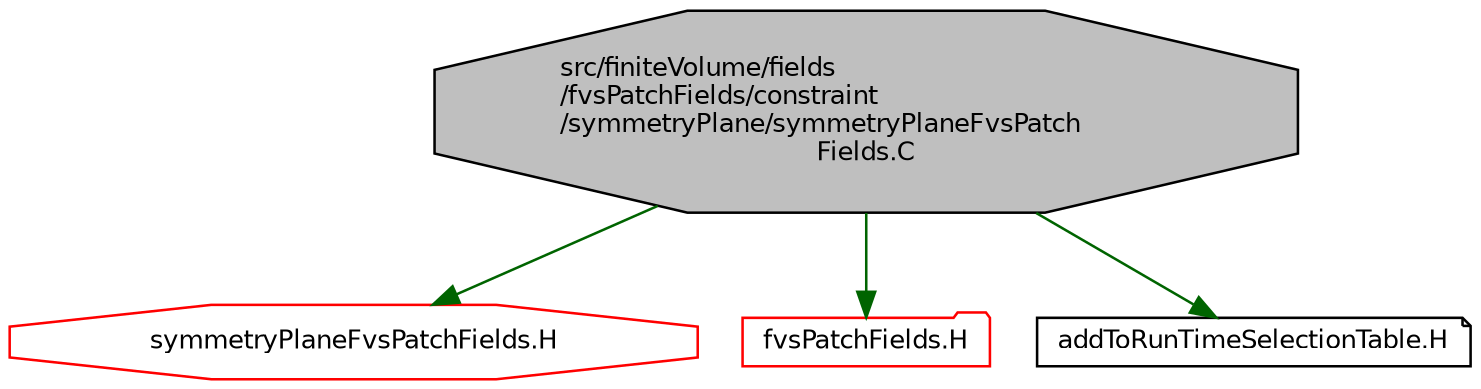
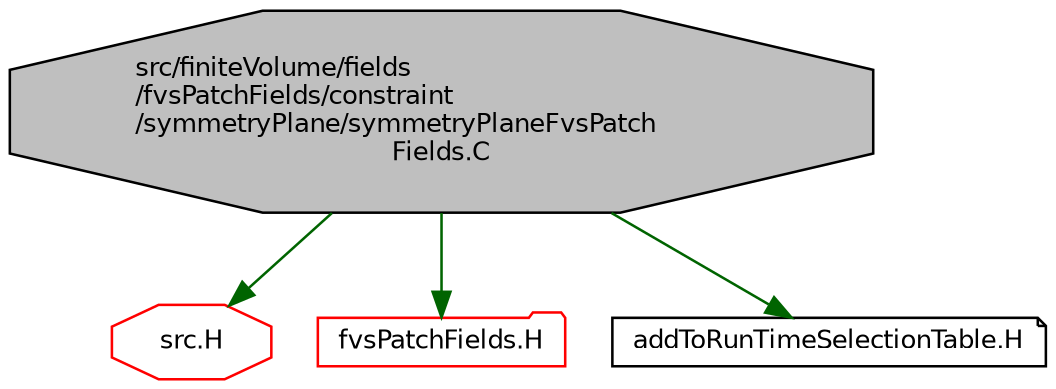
(354, 342) -> (192, 342)
